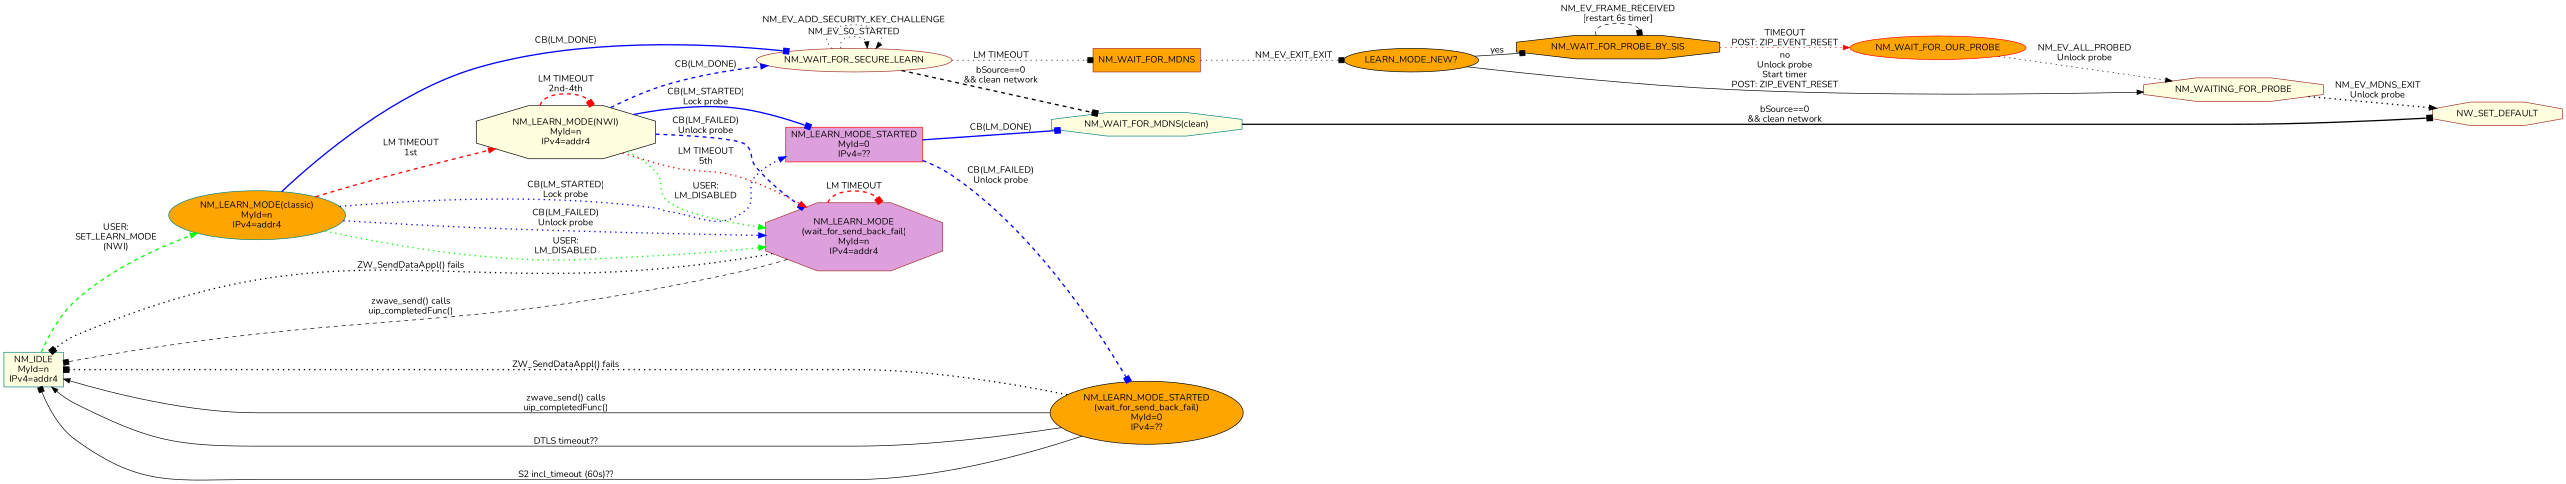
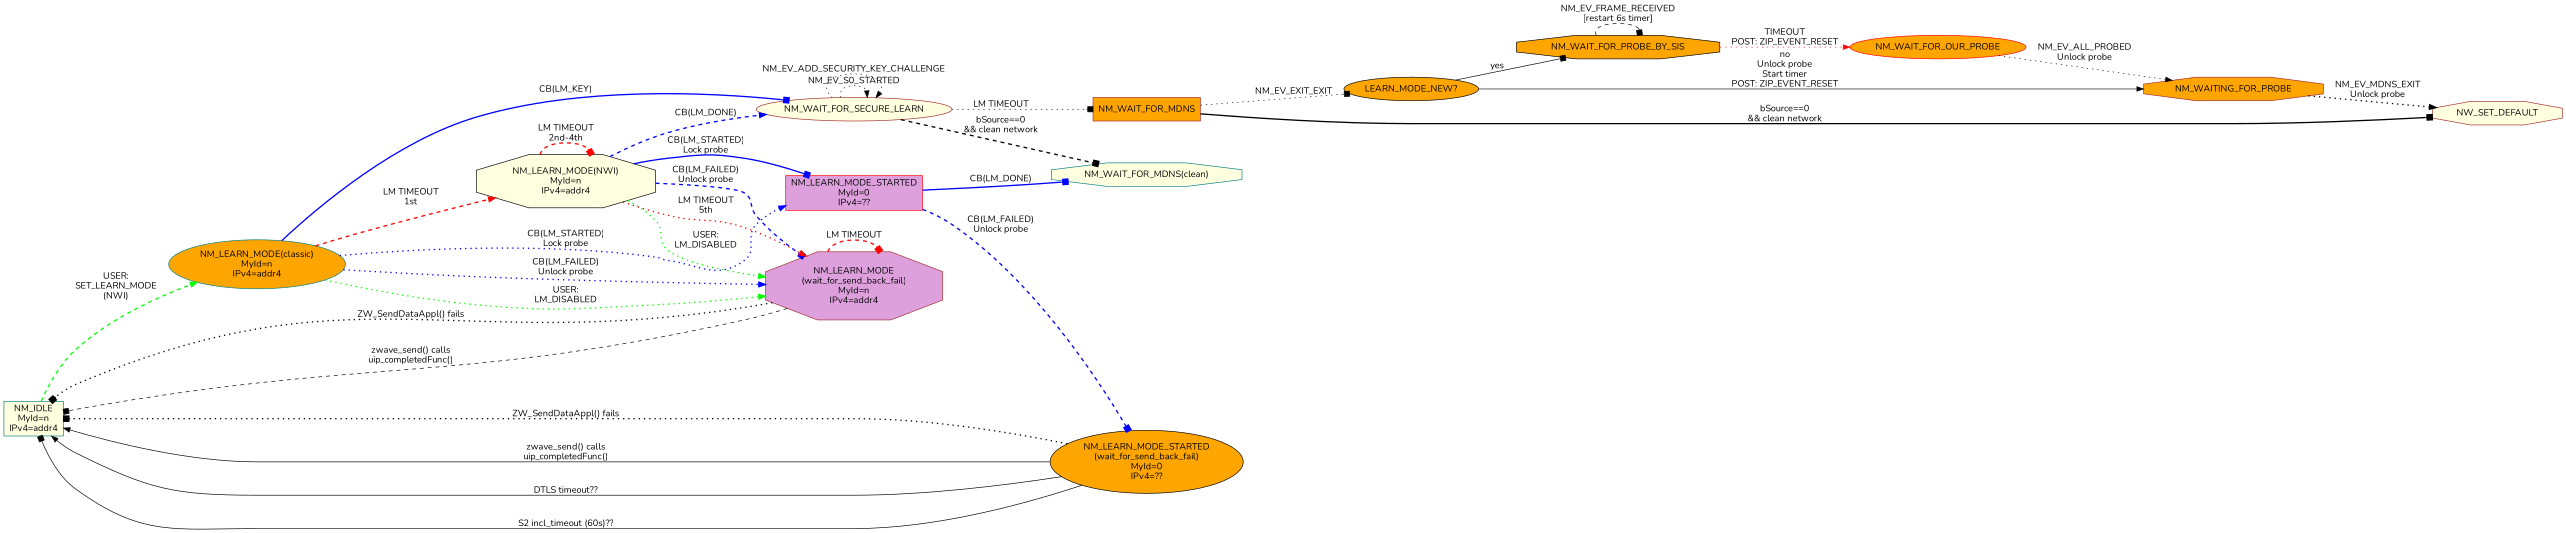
(566, 40) -> (566, 89)
(2233, 90) -> (2233, 89)
(1834, 124) -> (1813, 124)
